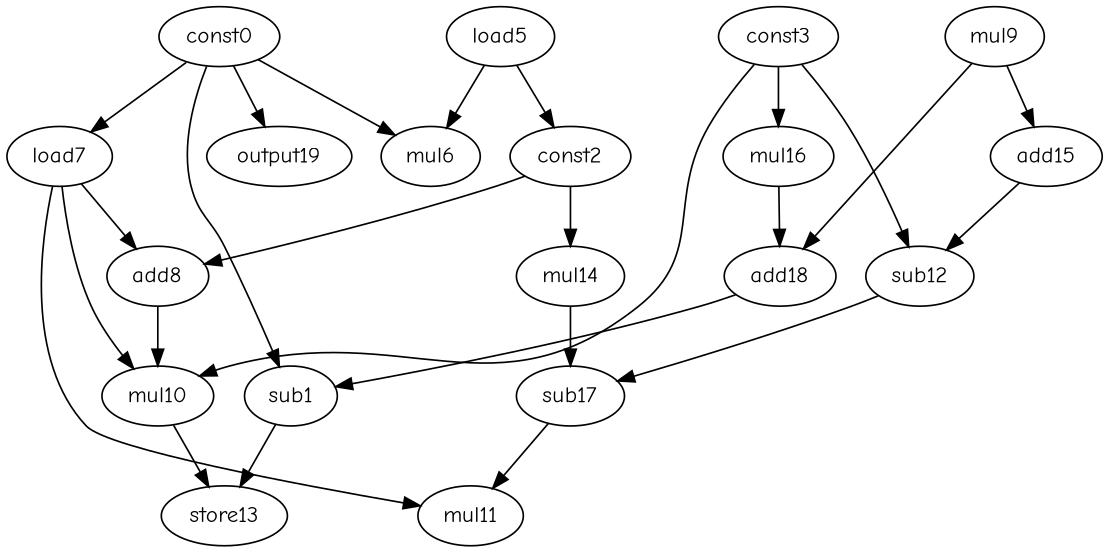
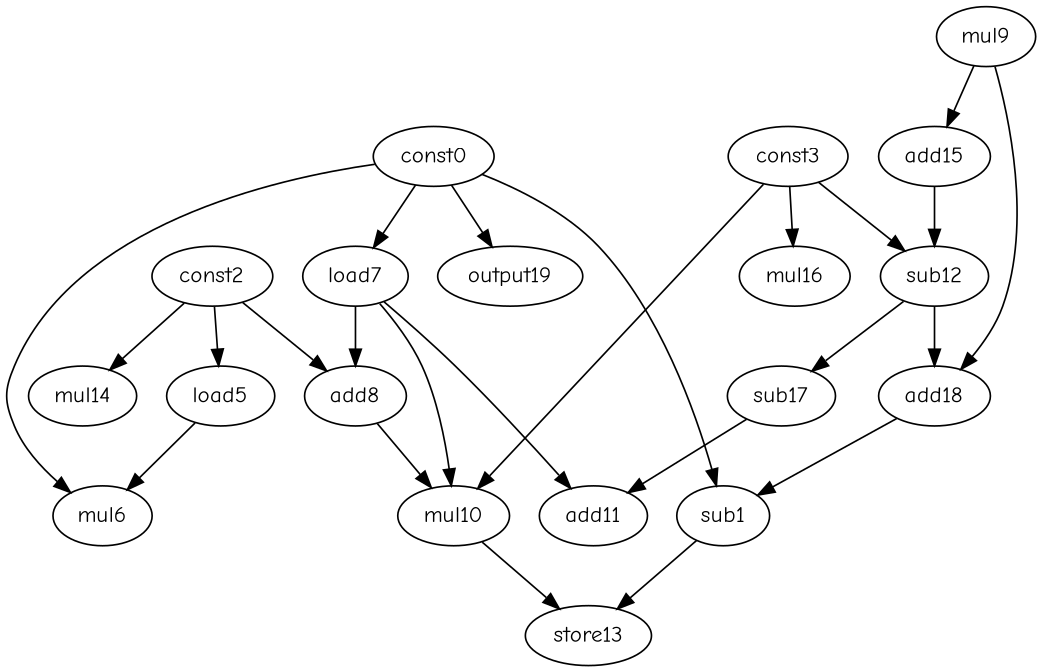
(531, 89) -> (216, 328)
(779, 208) -> (935, 328)
(570, 328) -> none
(471, 516) -> (593, 516)
